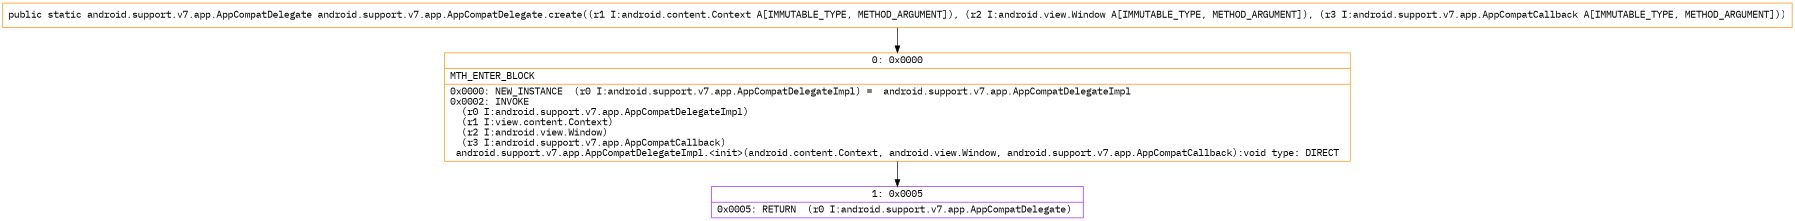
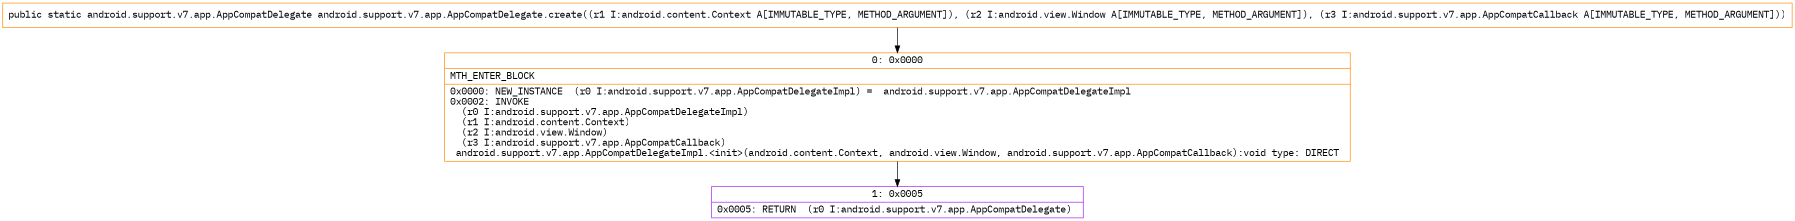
(532, 122) -> (540, 122)
